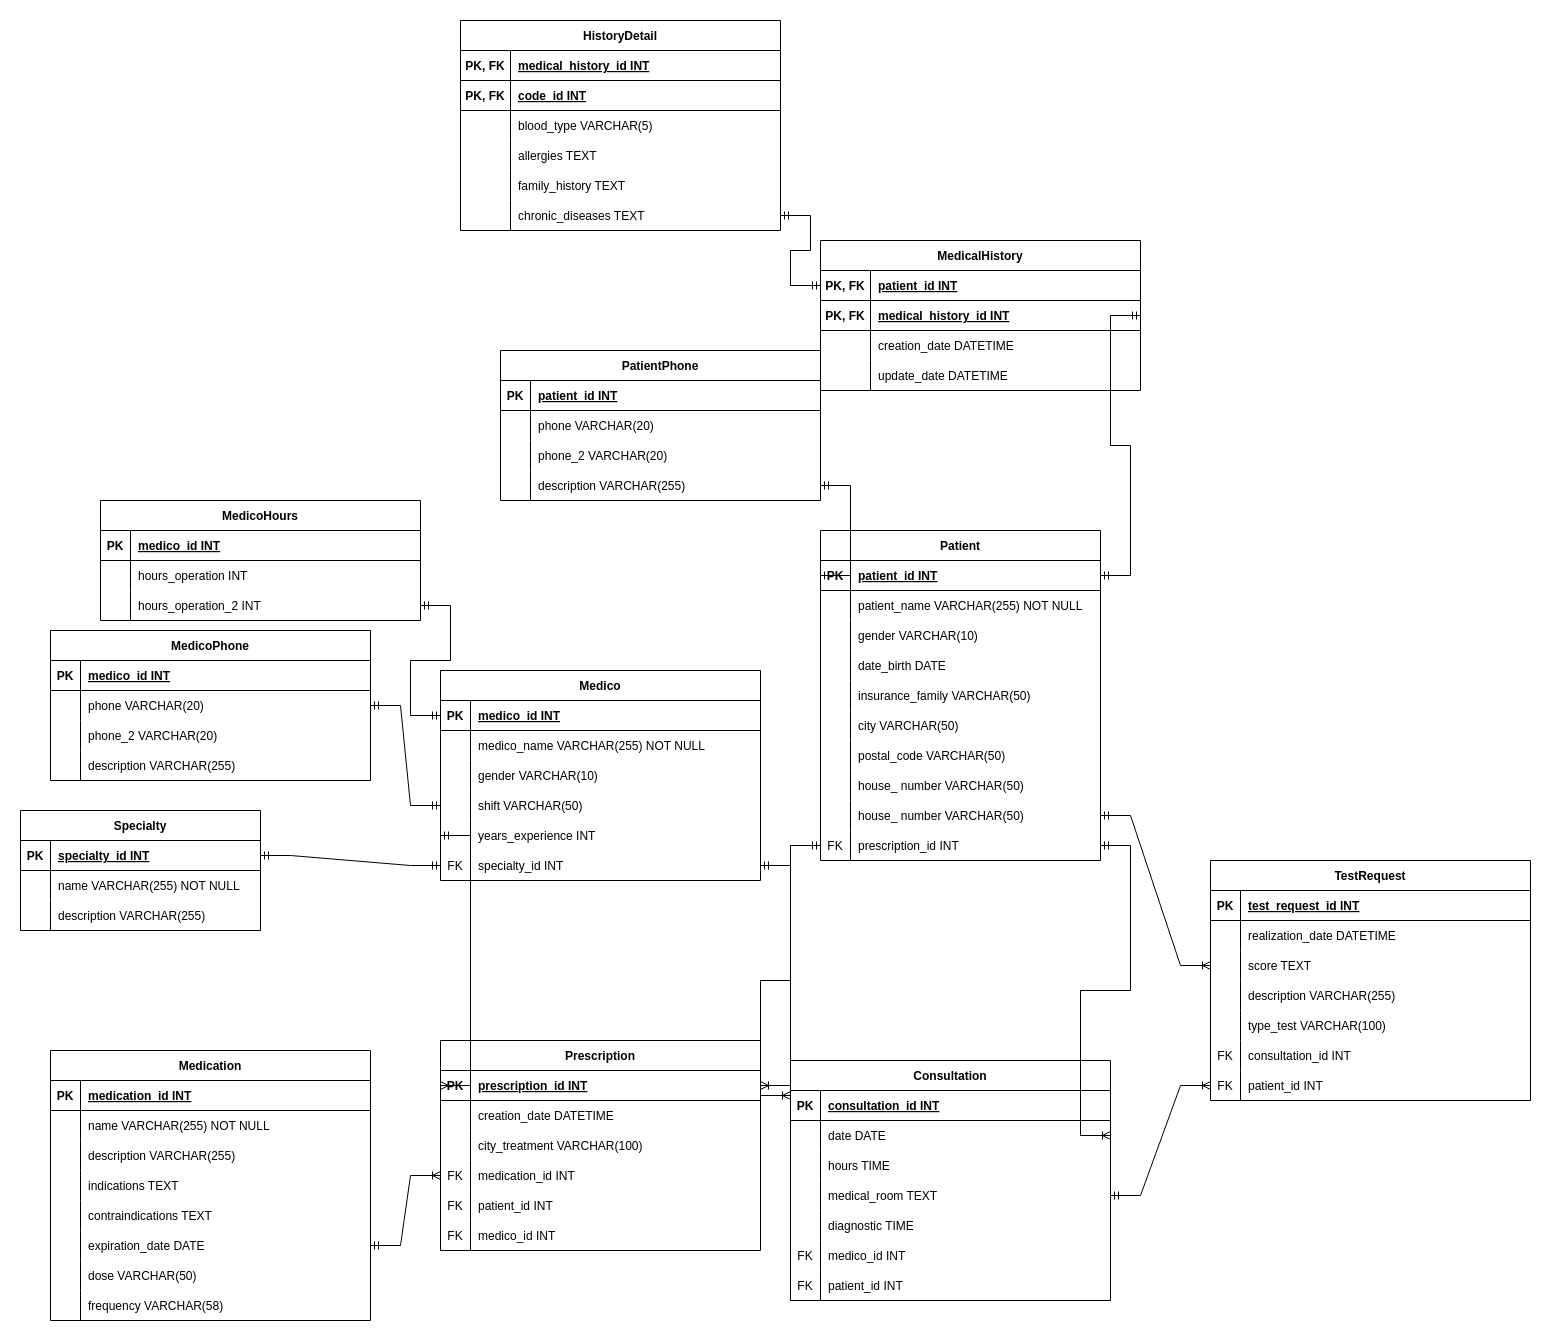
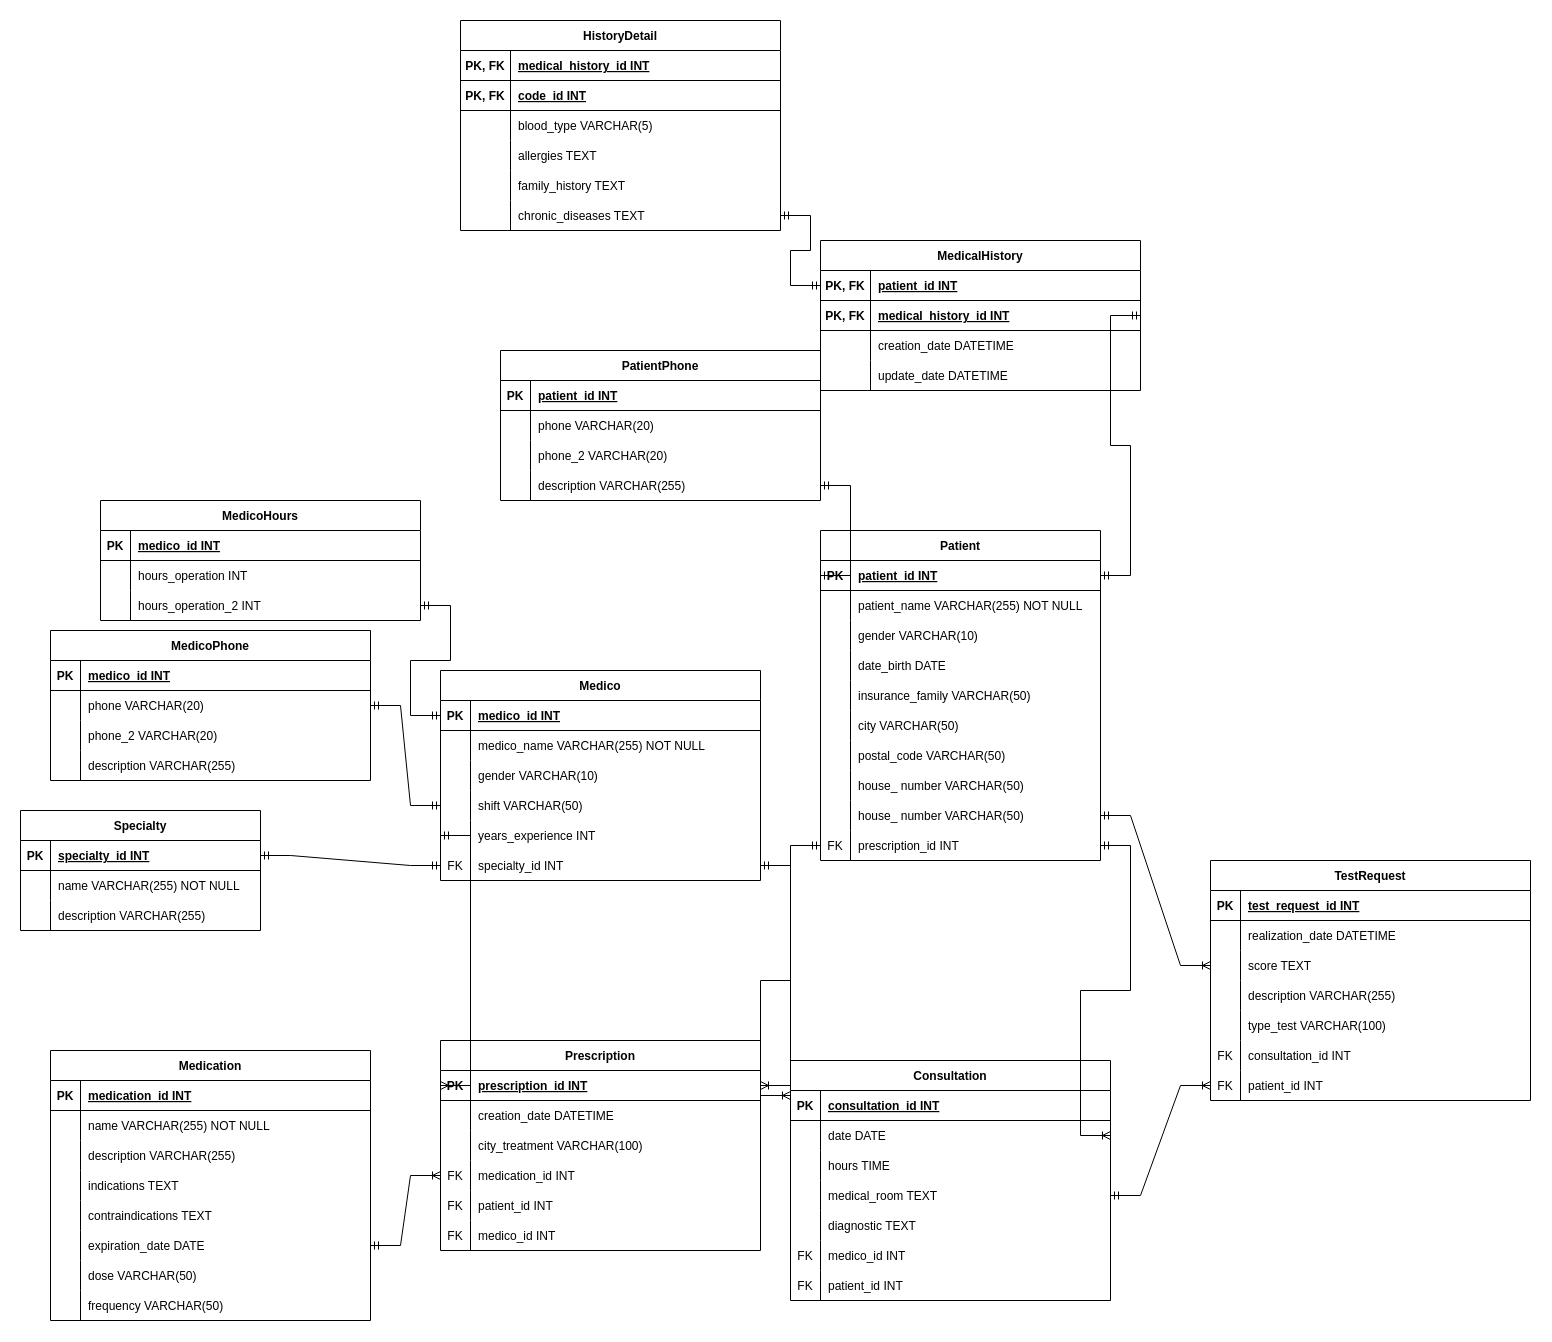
(874, 1226) -> (874, 1226)
(157, 1306) -> (157, 1306)
